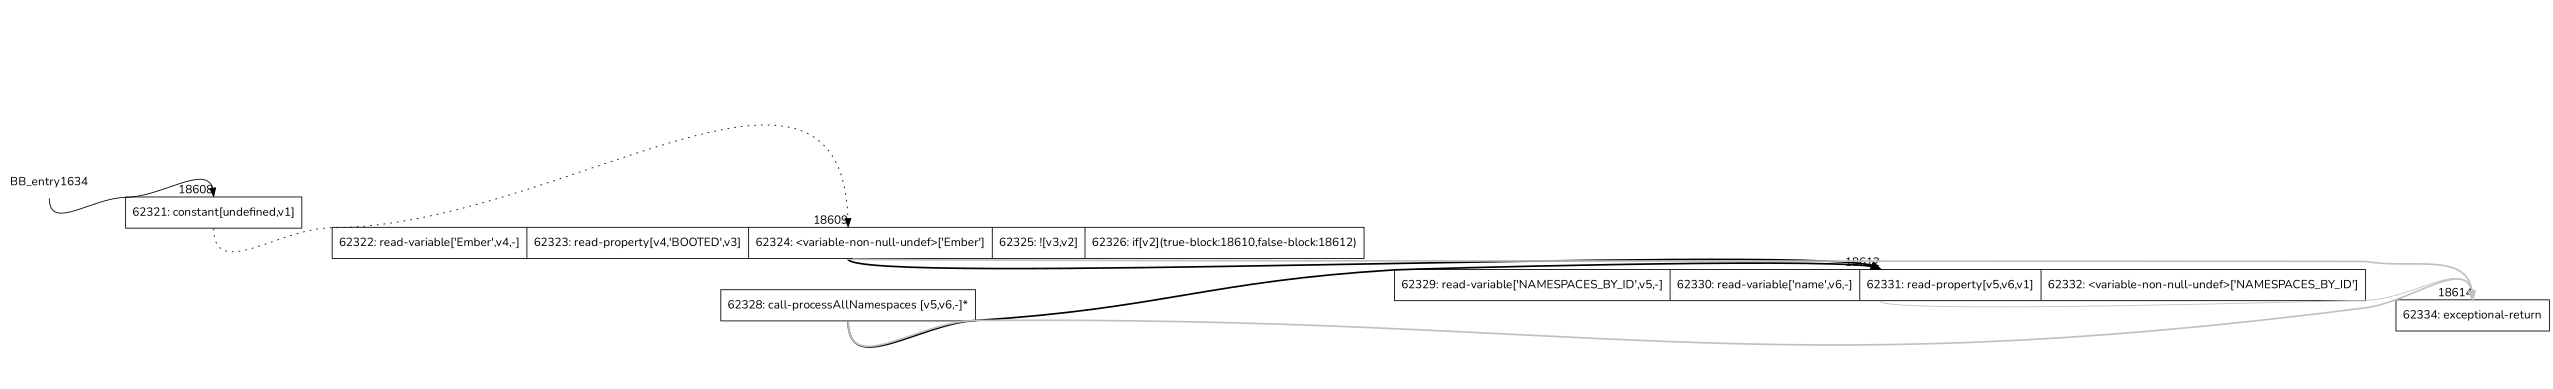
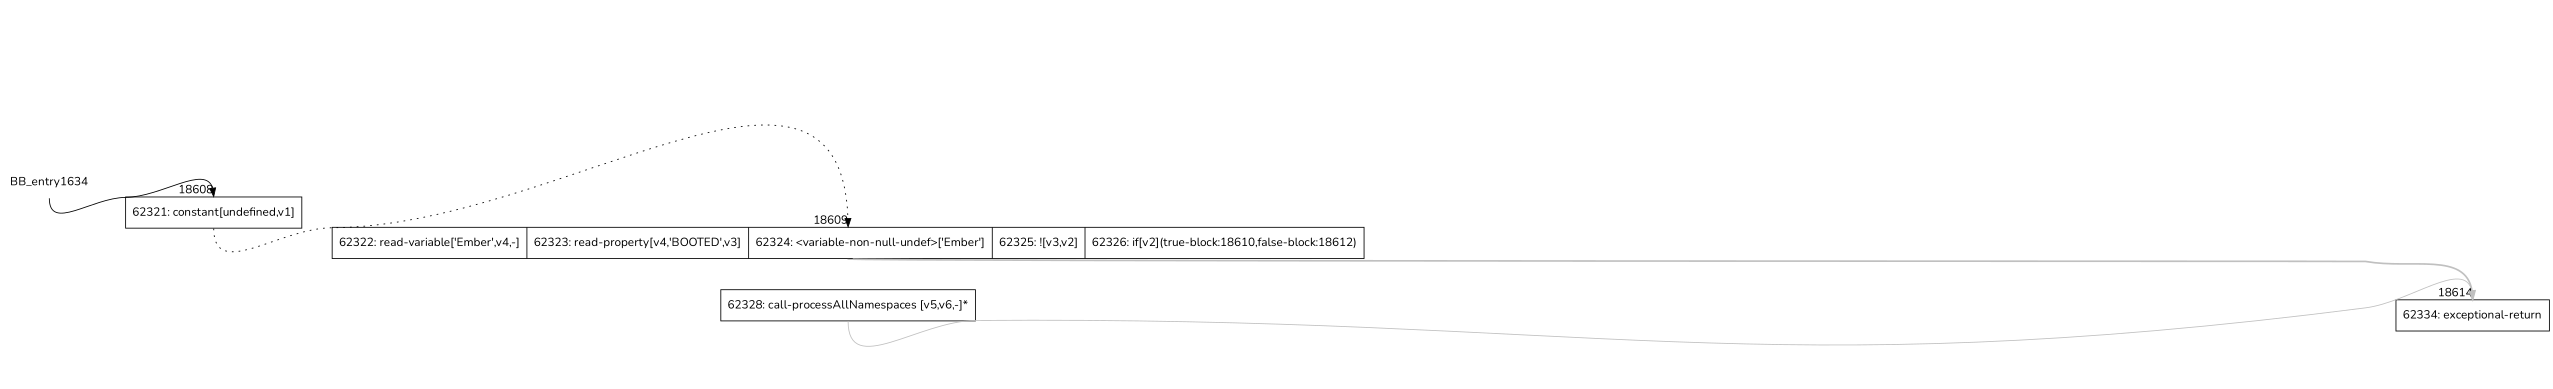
(1880, 285) -> none
(1656, 341) -> (1656, 341)
